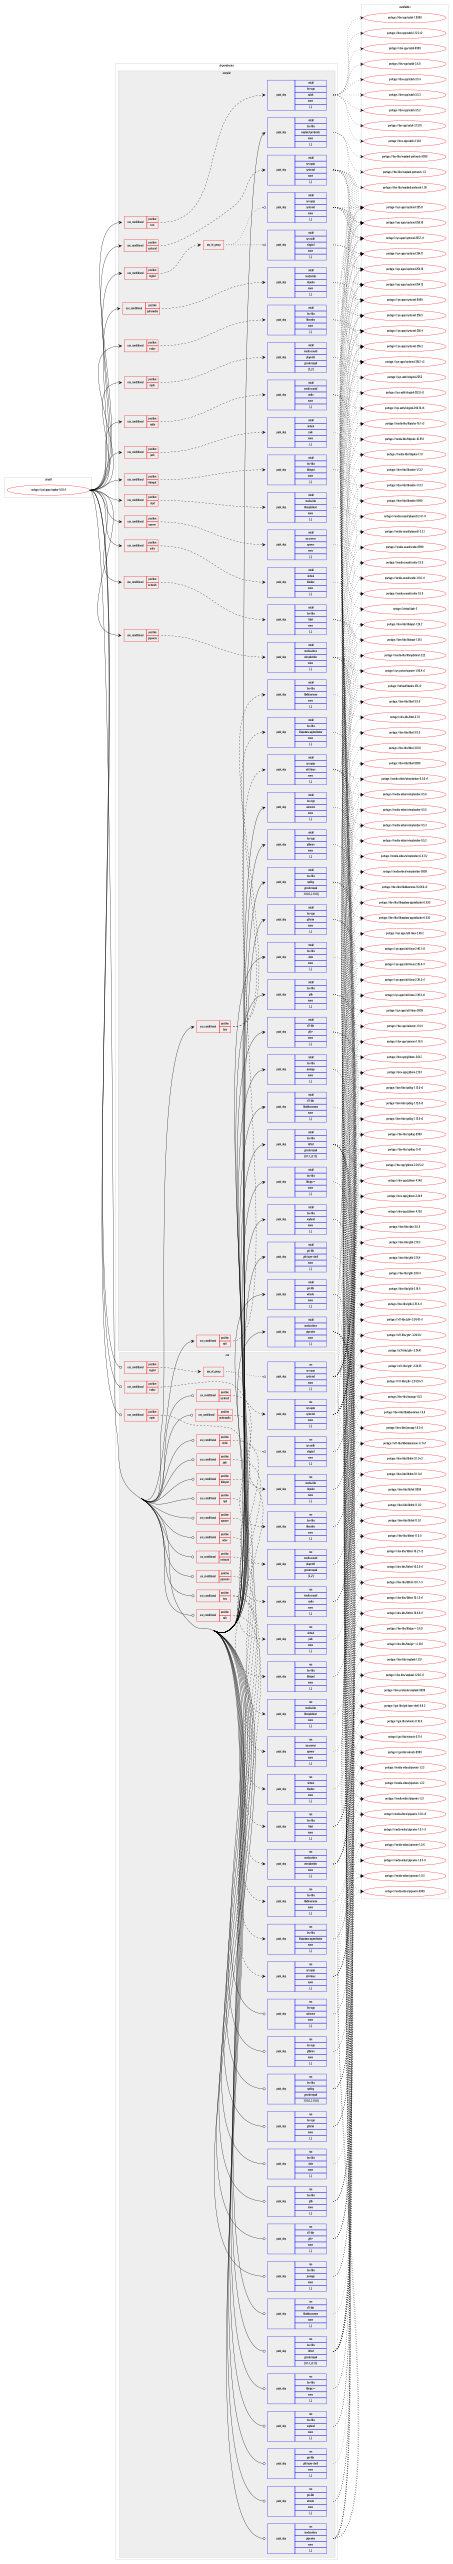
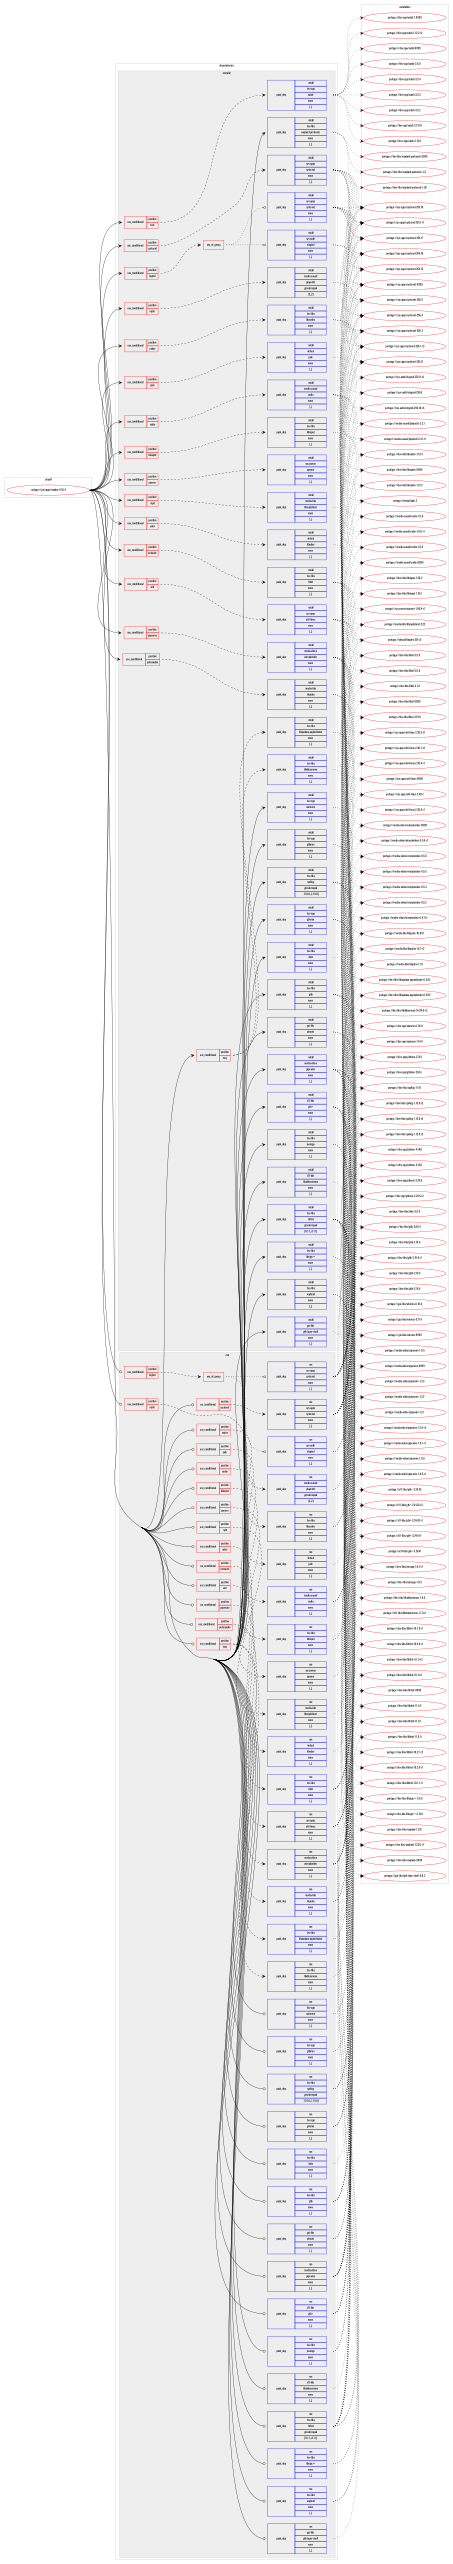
(405, 1134) -> none
(405, 1691) -> (405, 1861)
